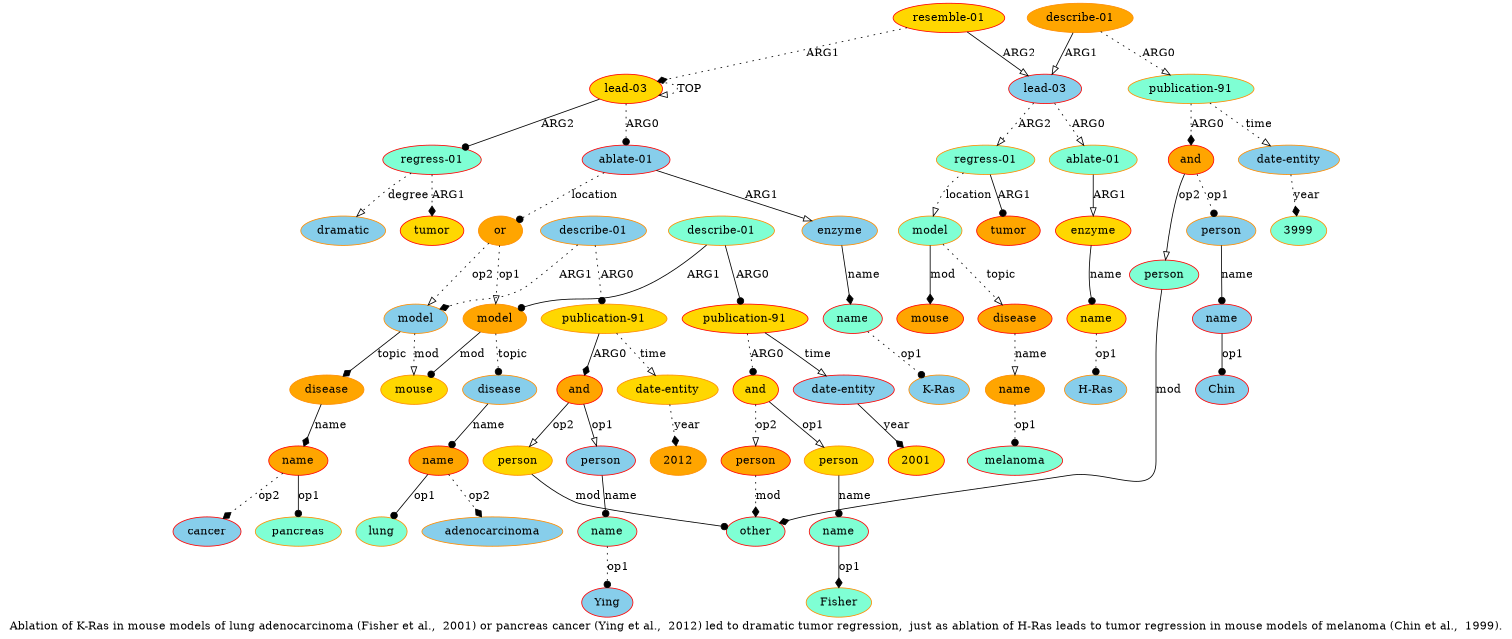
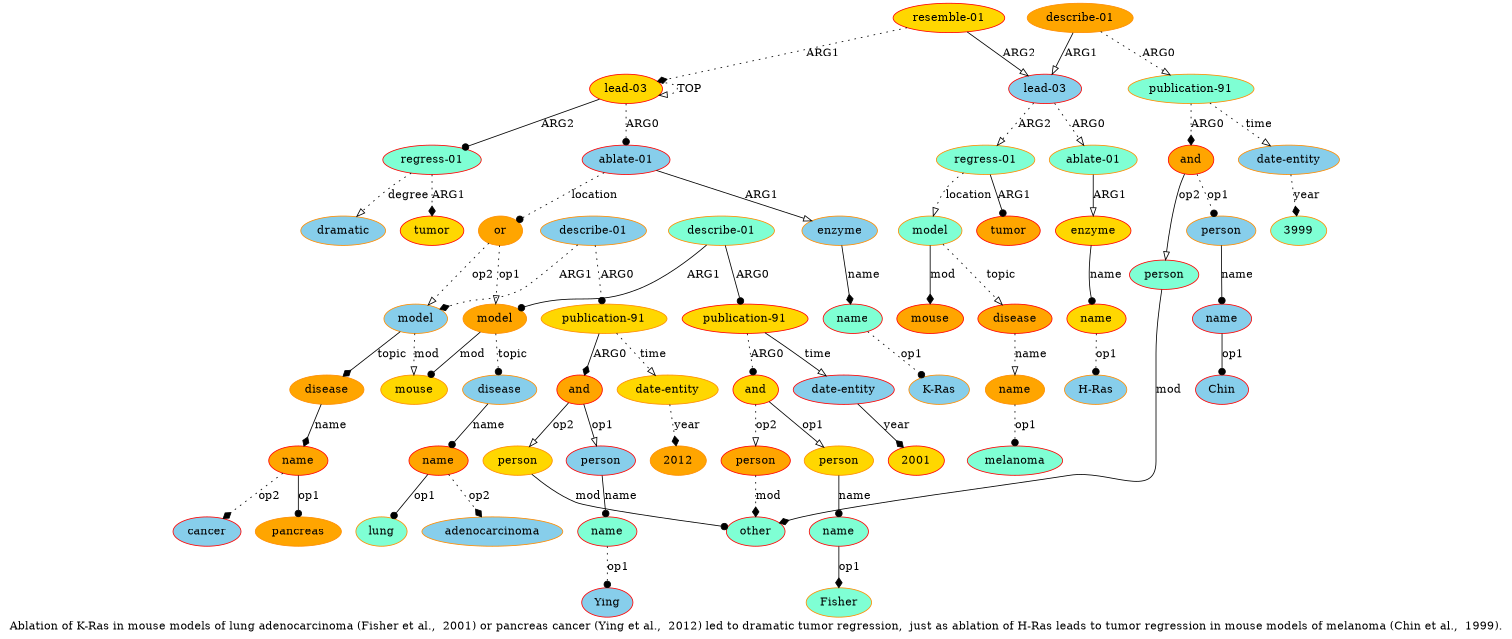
(298, 532) -> (298, 532)
